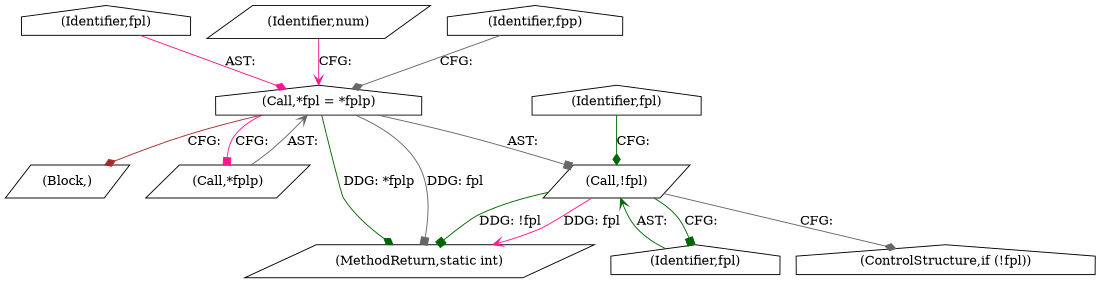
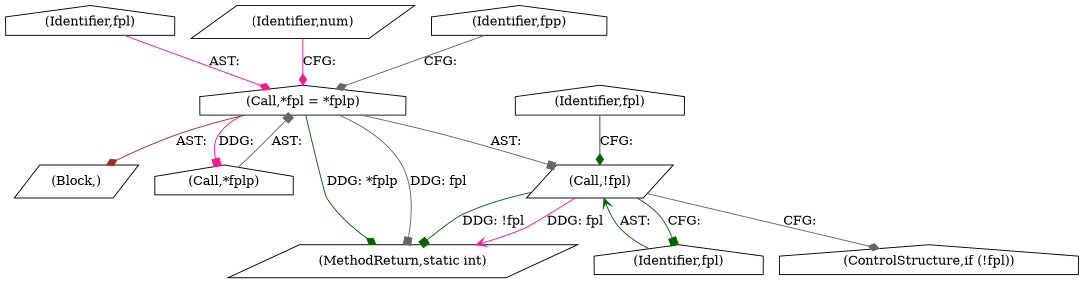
(319, 57) -> (303, 56)
(206, 142) -> (194, 142)
(254, 142) -> (238, 142)
(277, 145) -> (262, 145)
(228, 182) -> (224, 182)
